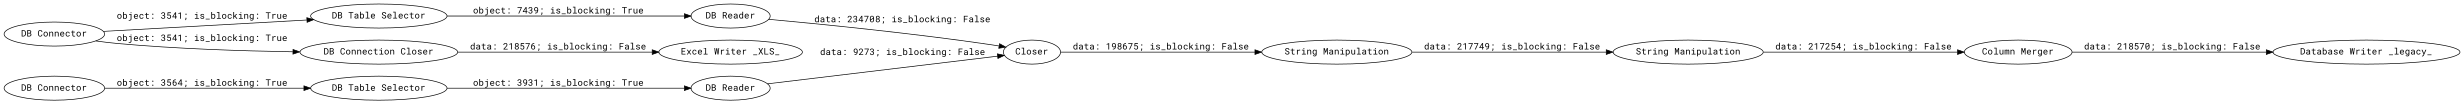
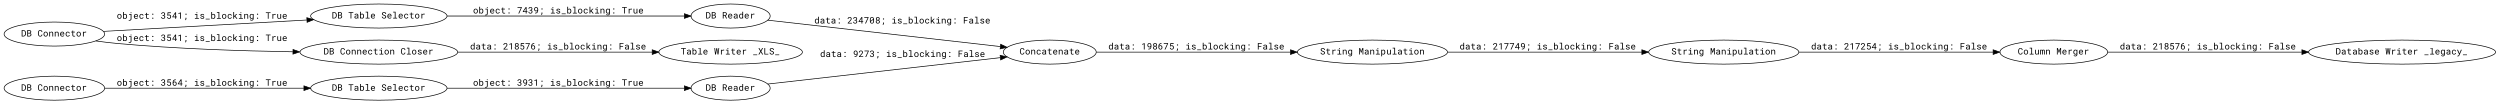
(2173, 47) -> (2208, 47)
(731, 52) -> (731, 52)
(1032, 52) -> (1050, 52)
